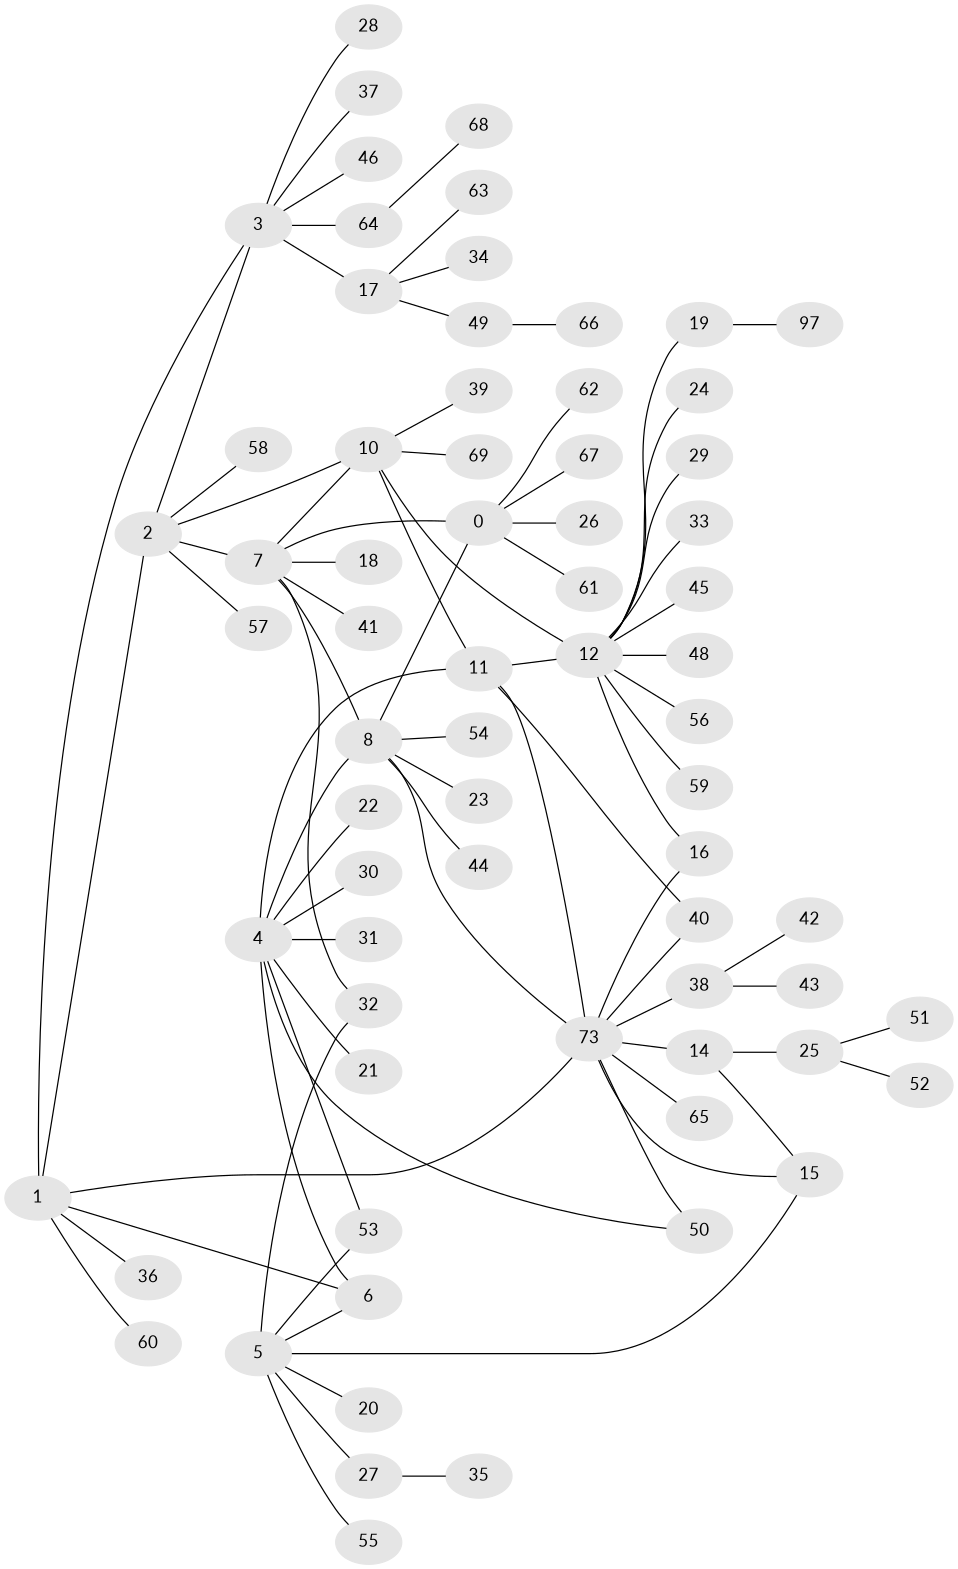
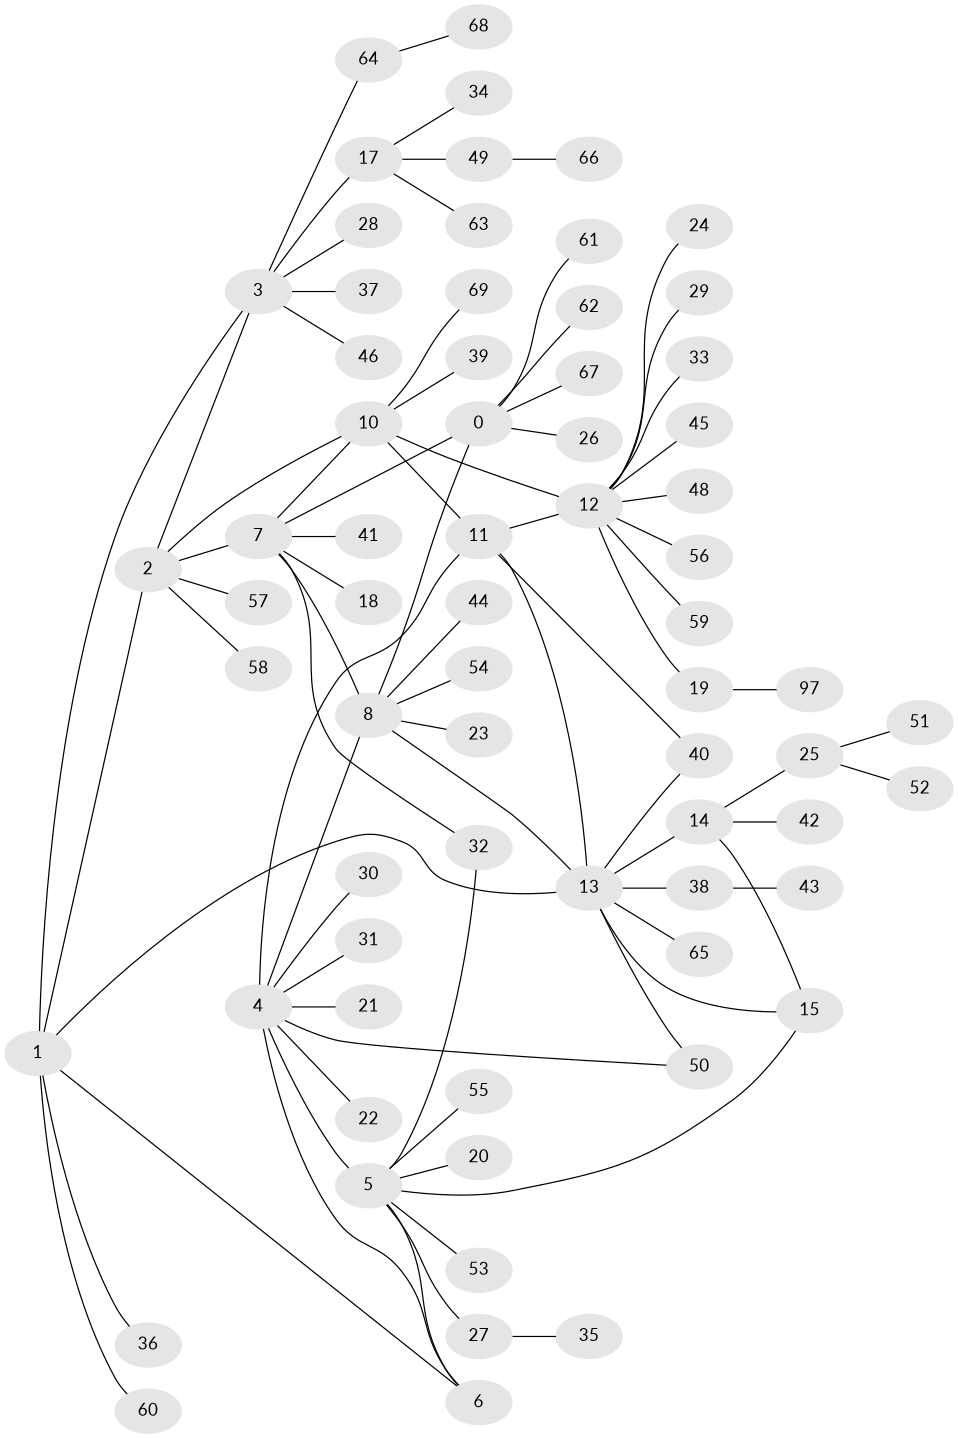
(699, 854) -> none
(755, 953) -> (755, 822)
(589, 1039) -> (589, 888)
(318, 1098) -> (304, 1101)
